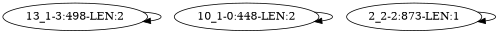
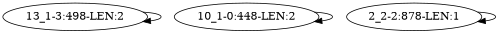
(414, 17) -> (414, 17)
